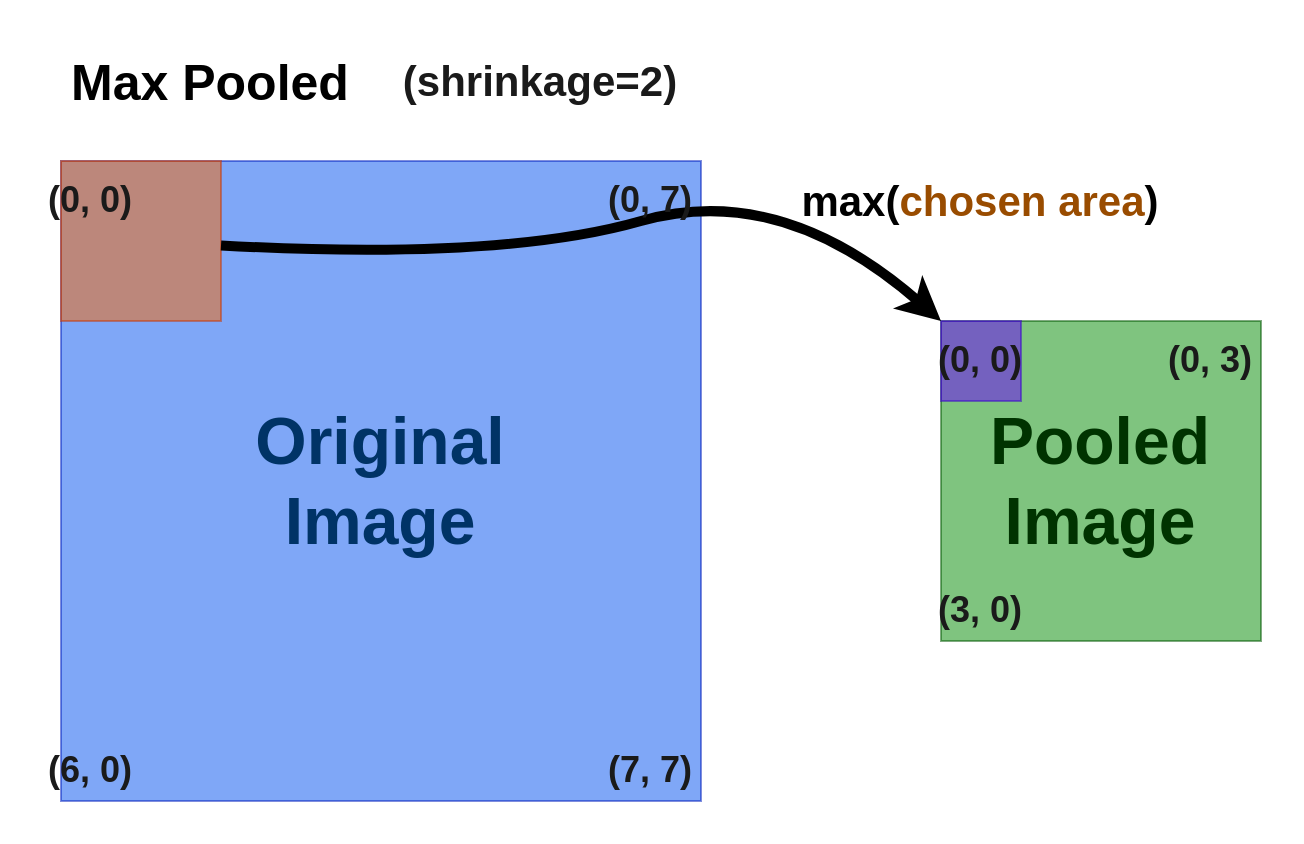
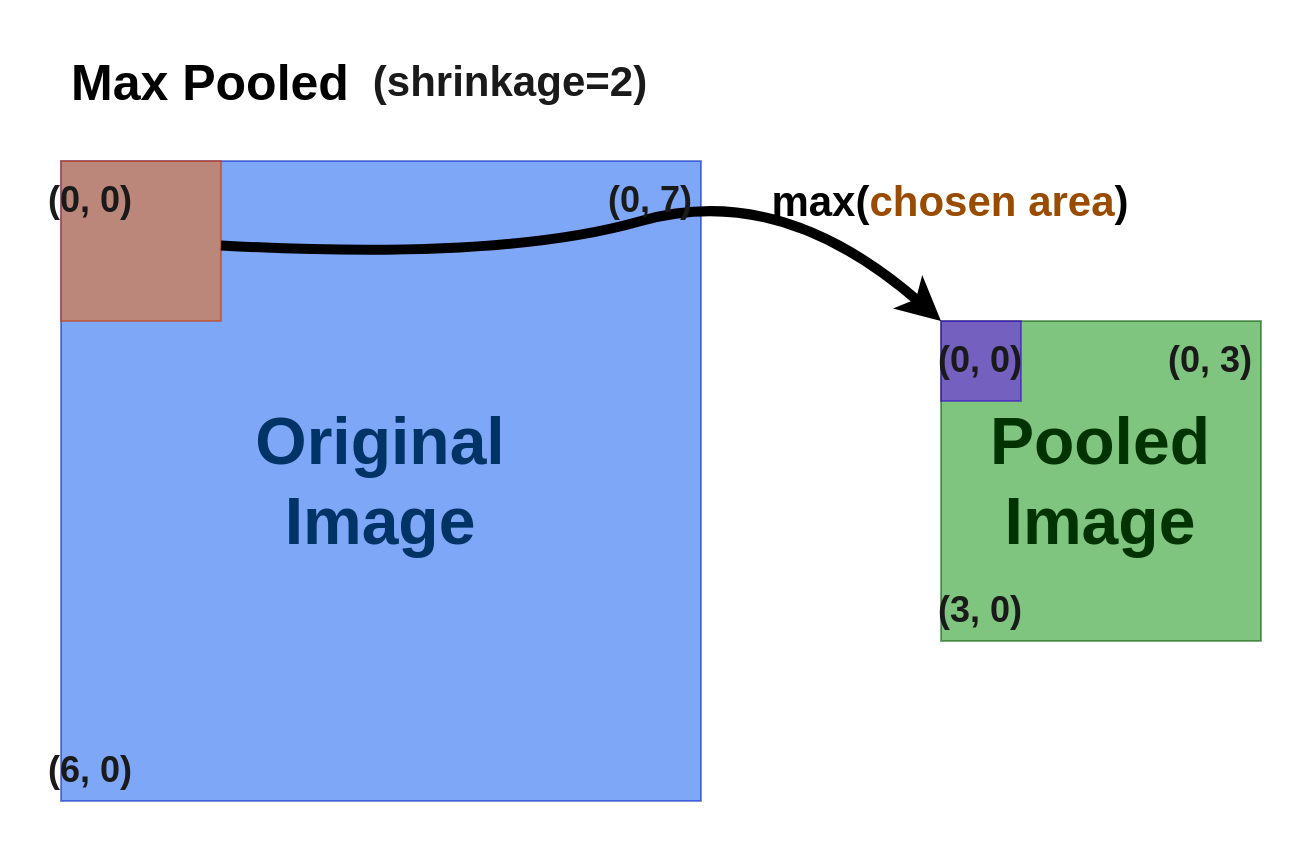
(541, 81) -> (511, 81)
(981, 201) -> (951, 201)
(651, 771) -> none
